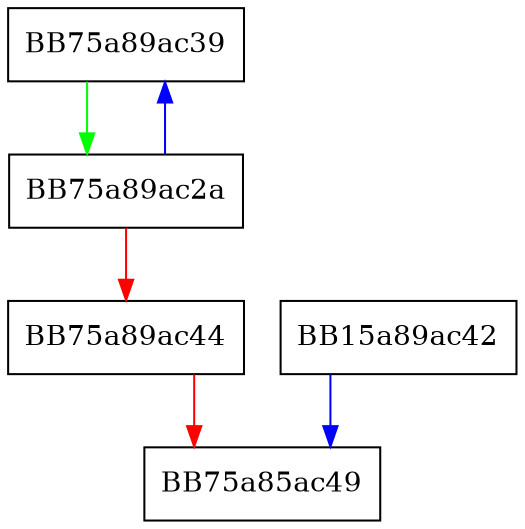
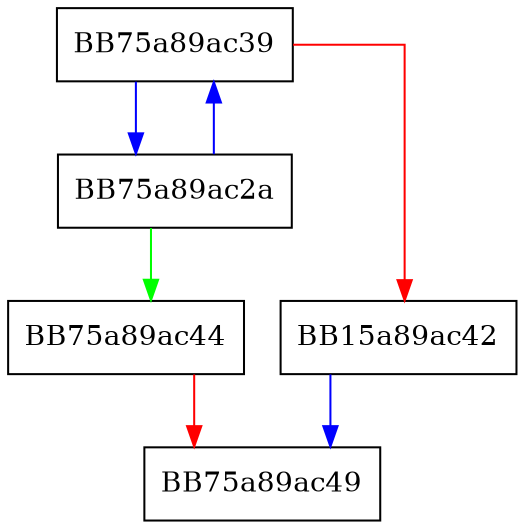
none -> (405, 107)
(87, 108) -> (136, 108)
(126, 254) -> (151, 254)
(262, 484) -> (262, 484)
